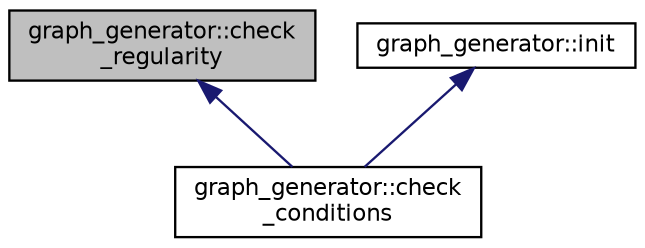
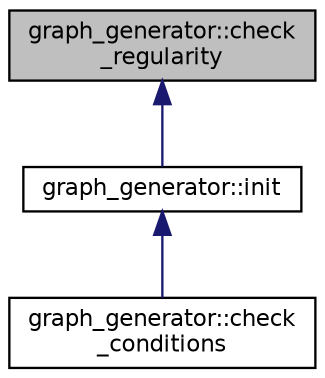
(254, 132) -> (162, 136)
